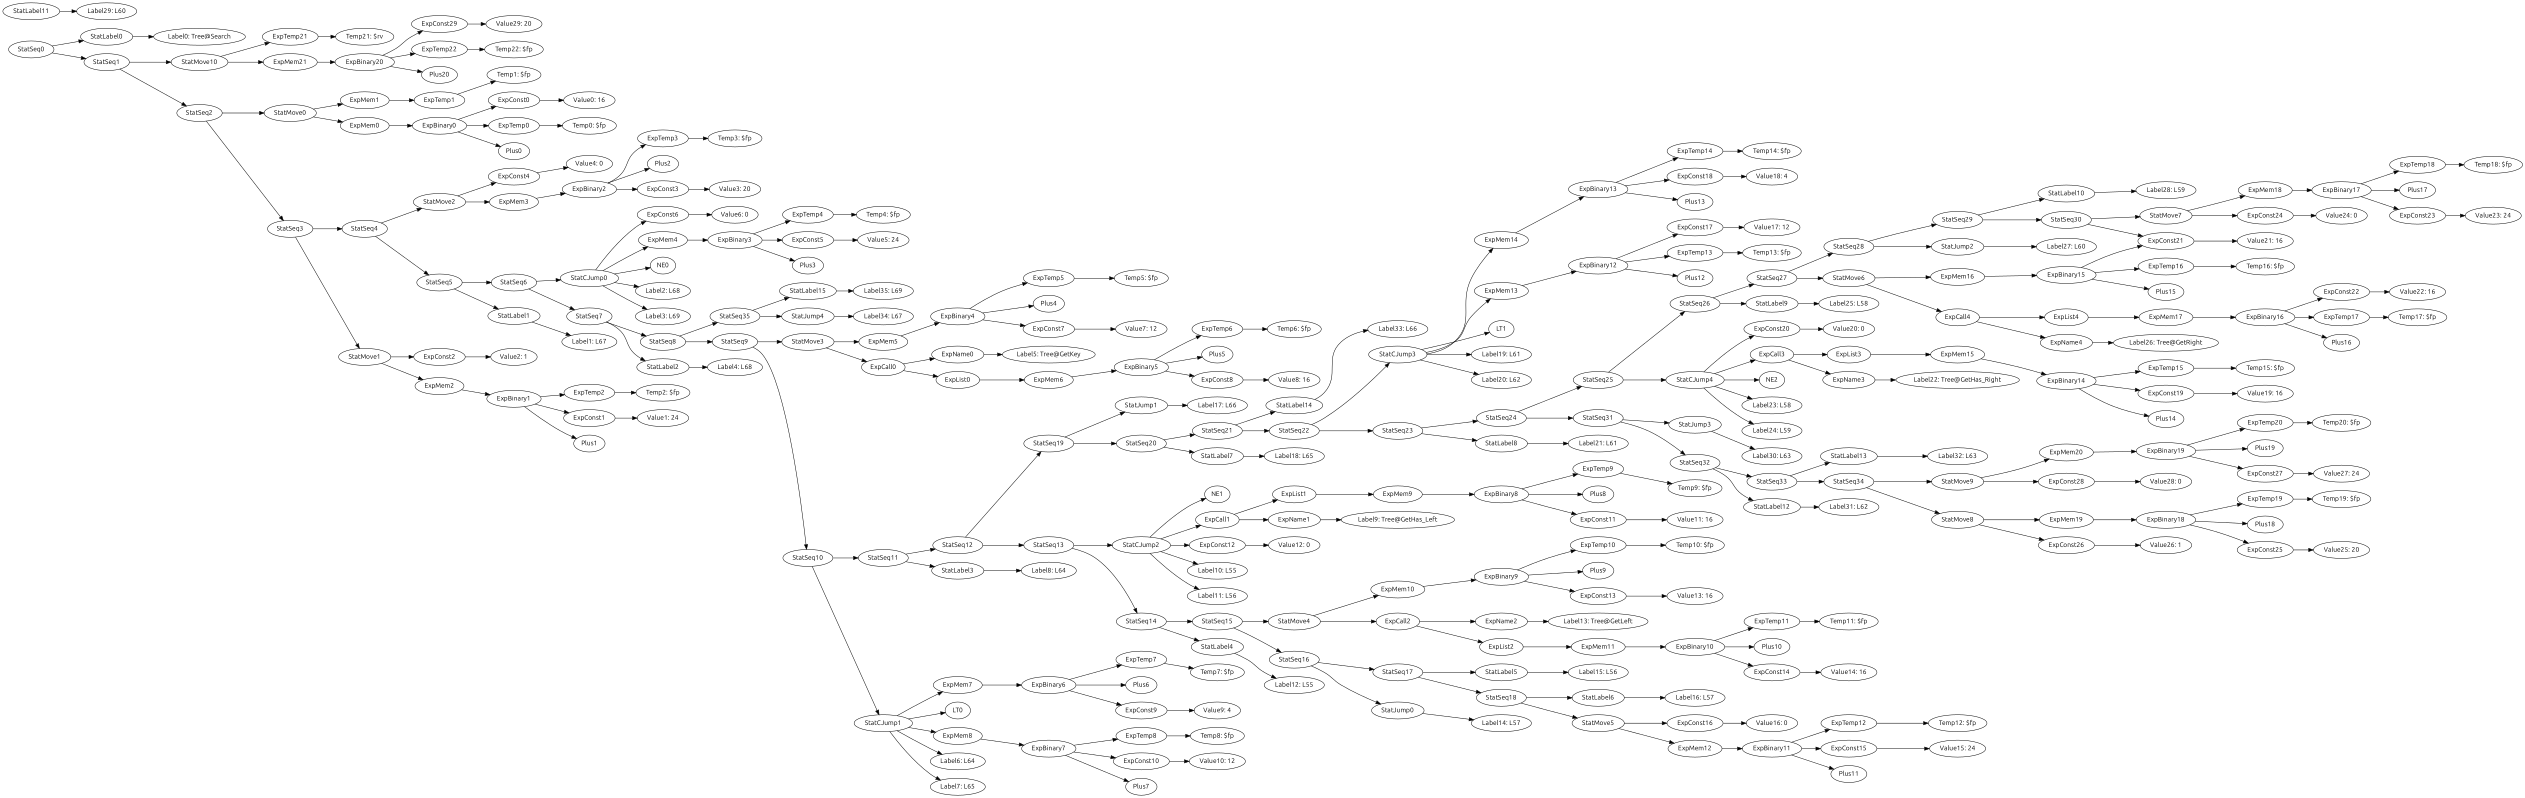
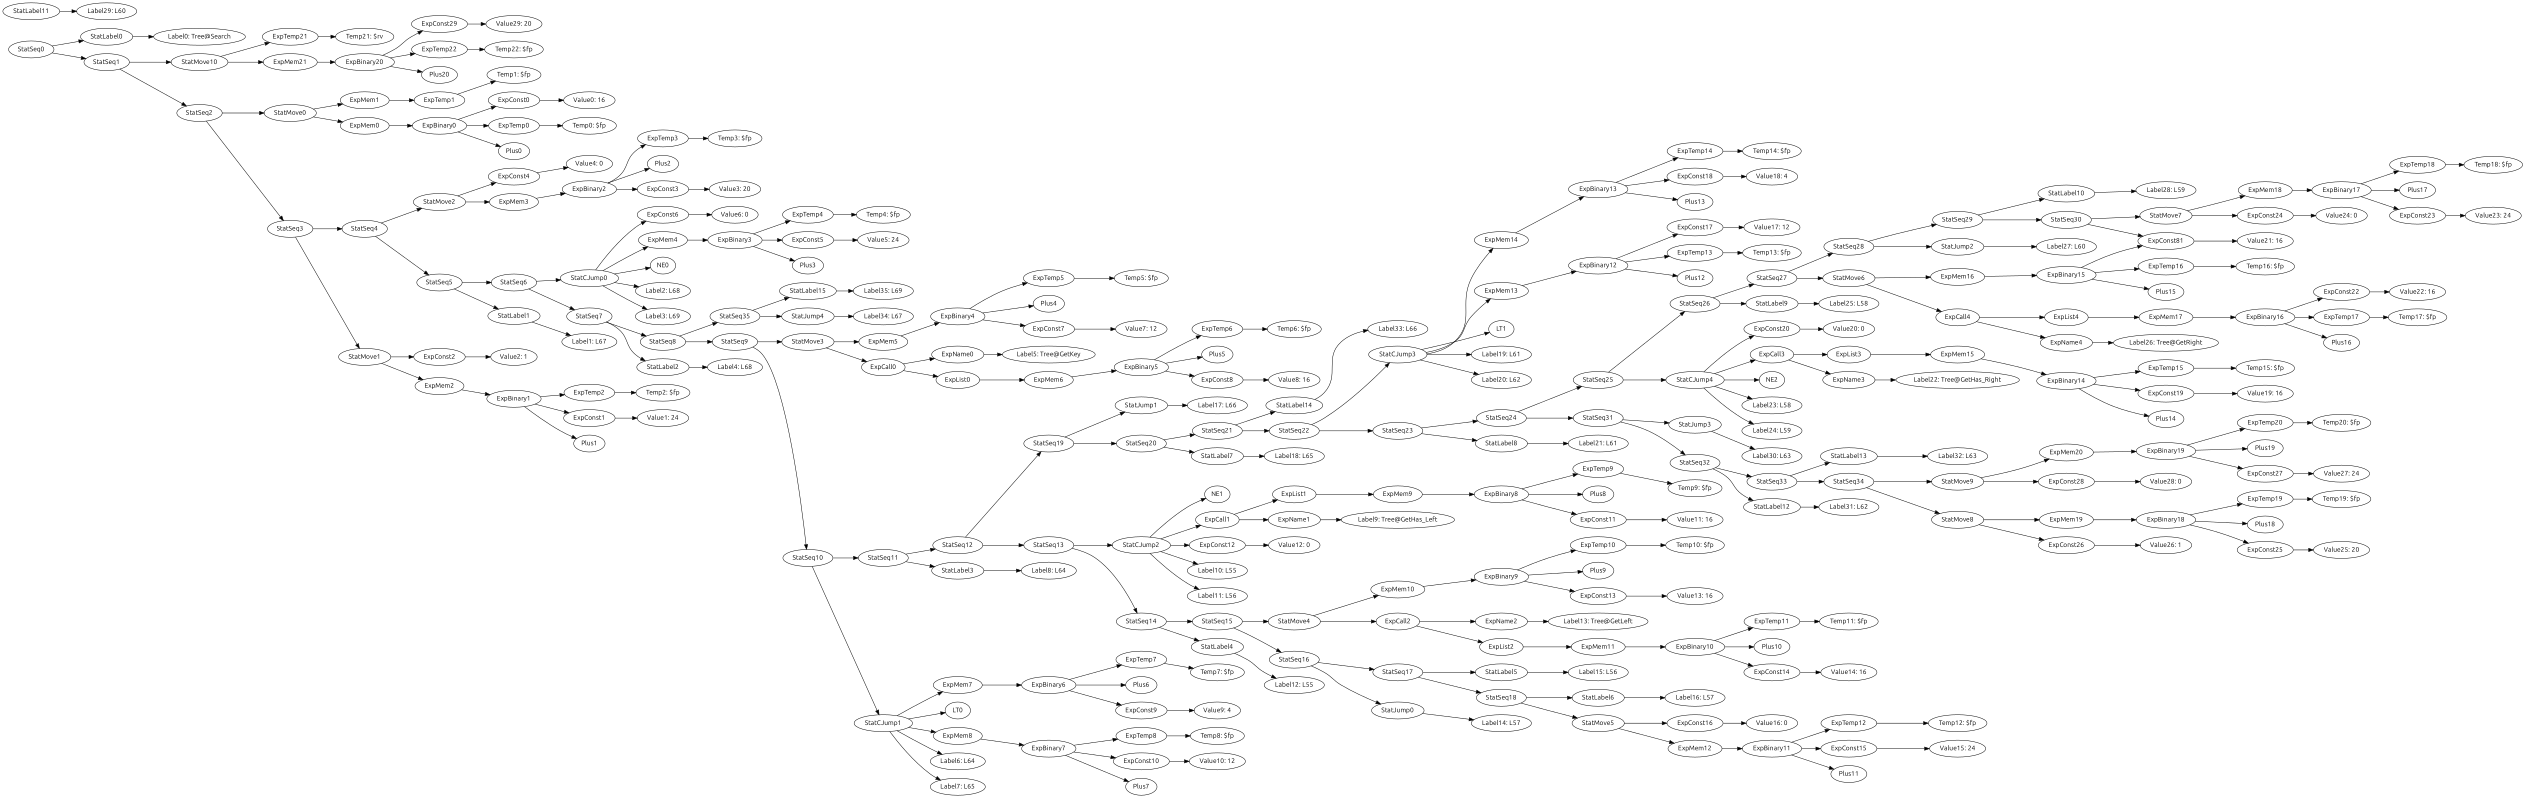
(2166, 241) -> (2166, 241)
